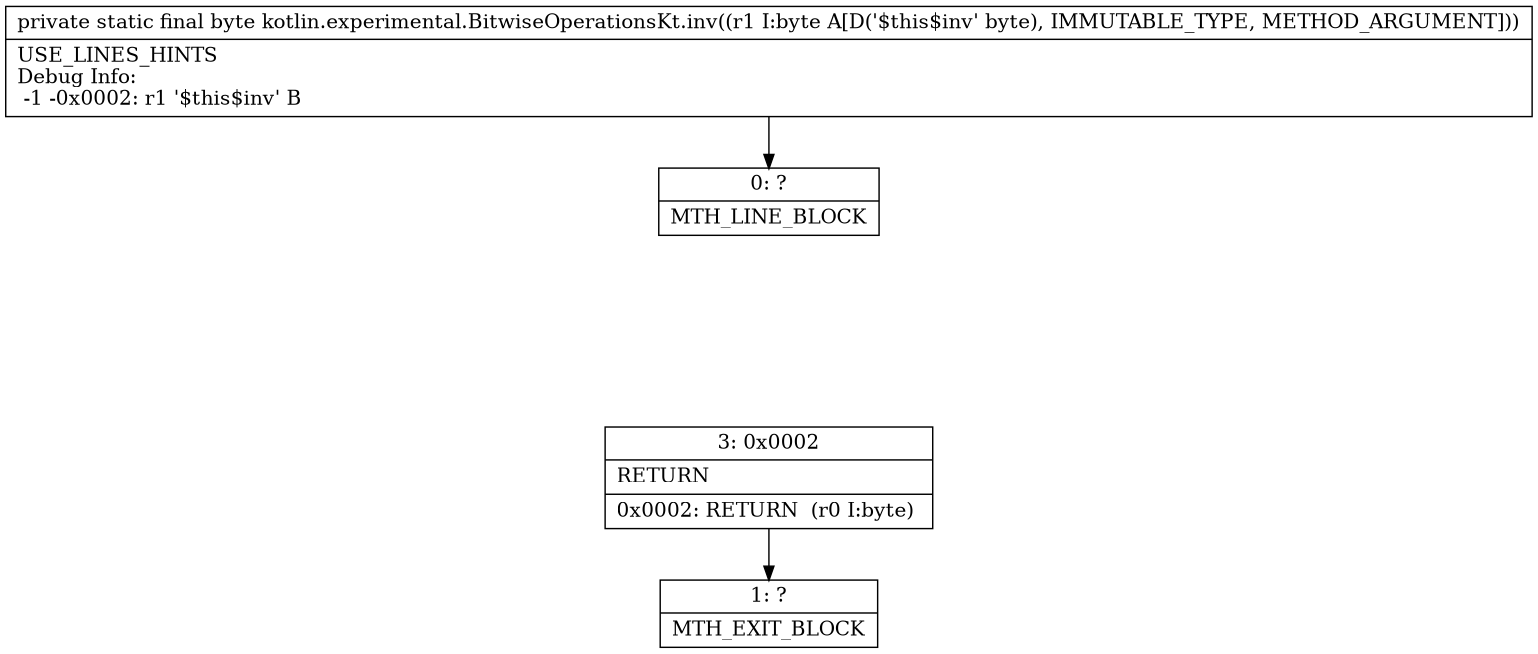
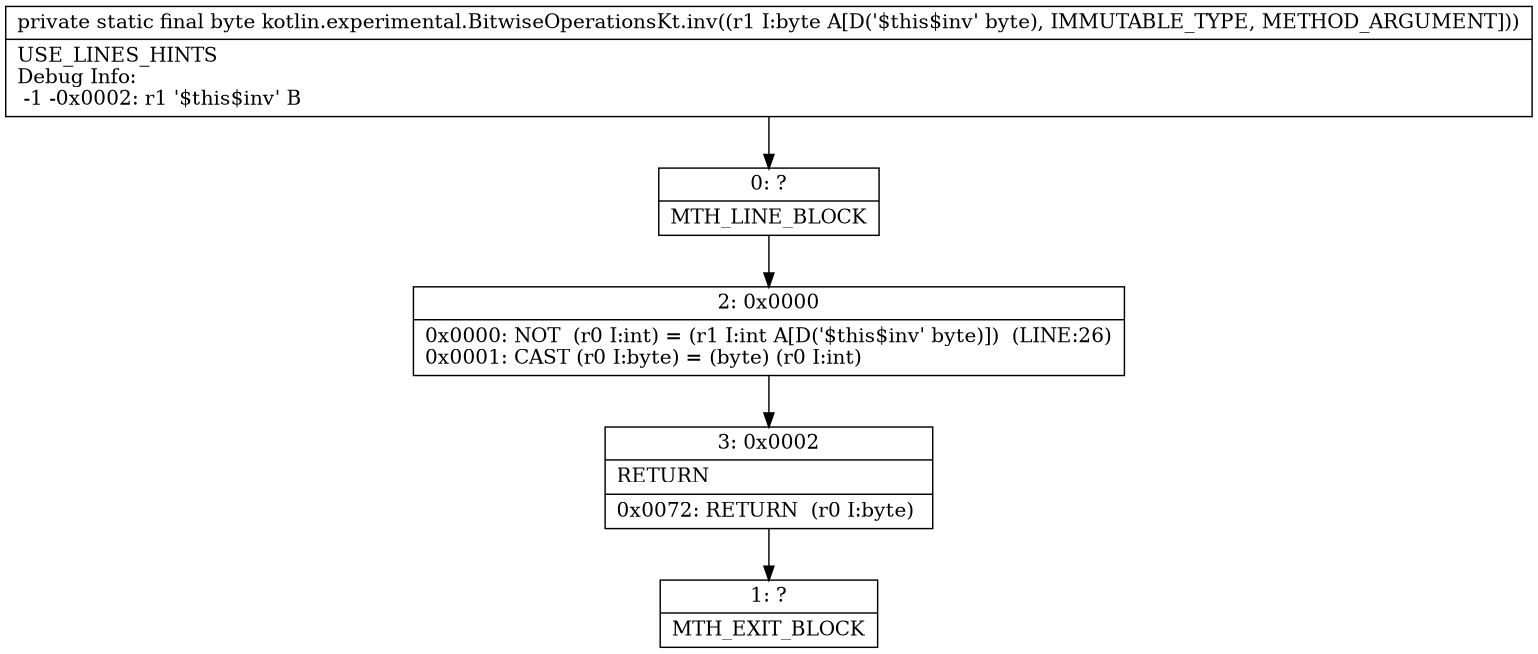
none -> (769, 331)
(769, 511) -> (769, 511)
